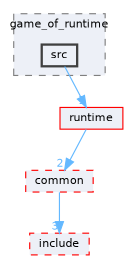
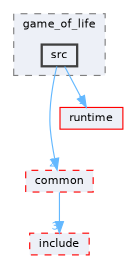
(59, 25) -> (59, 25)
(78, 145) -> (50, 112)
